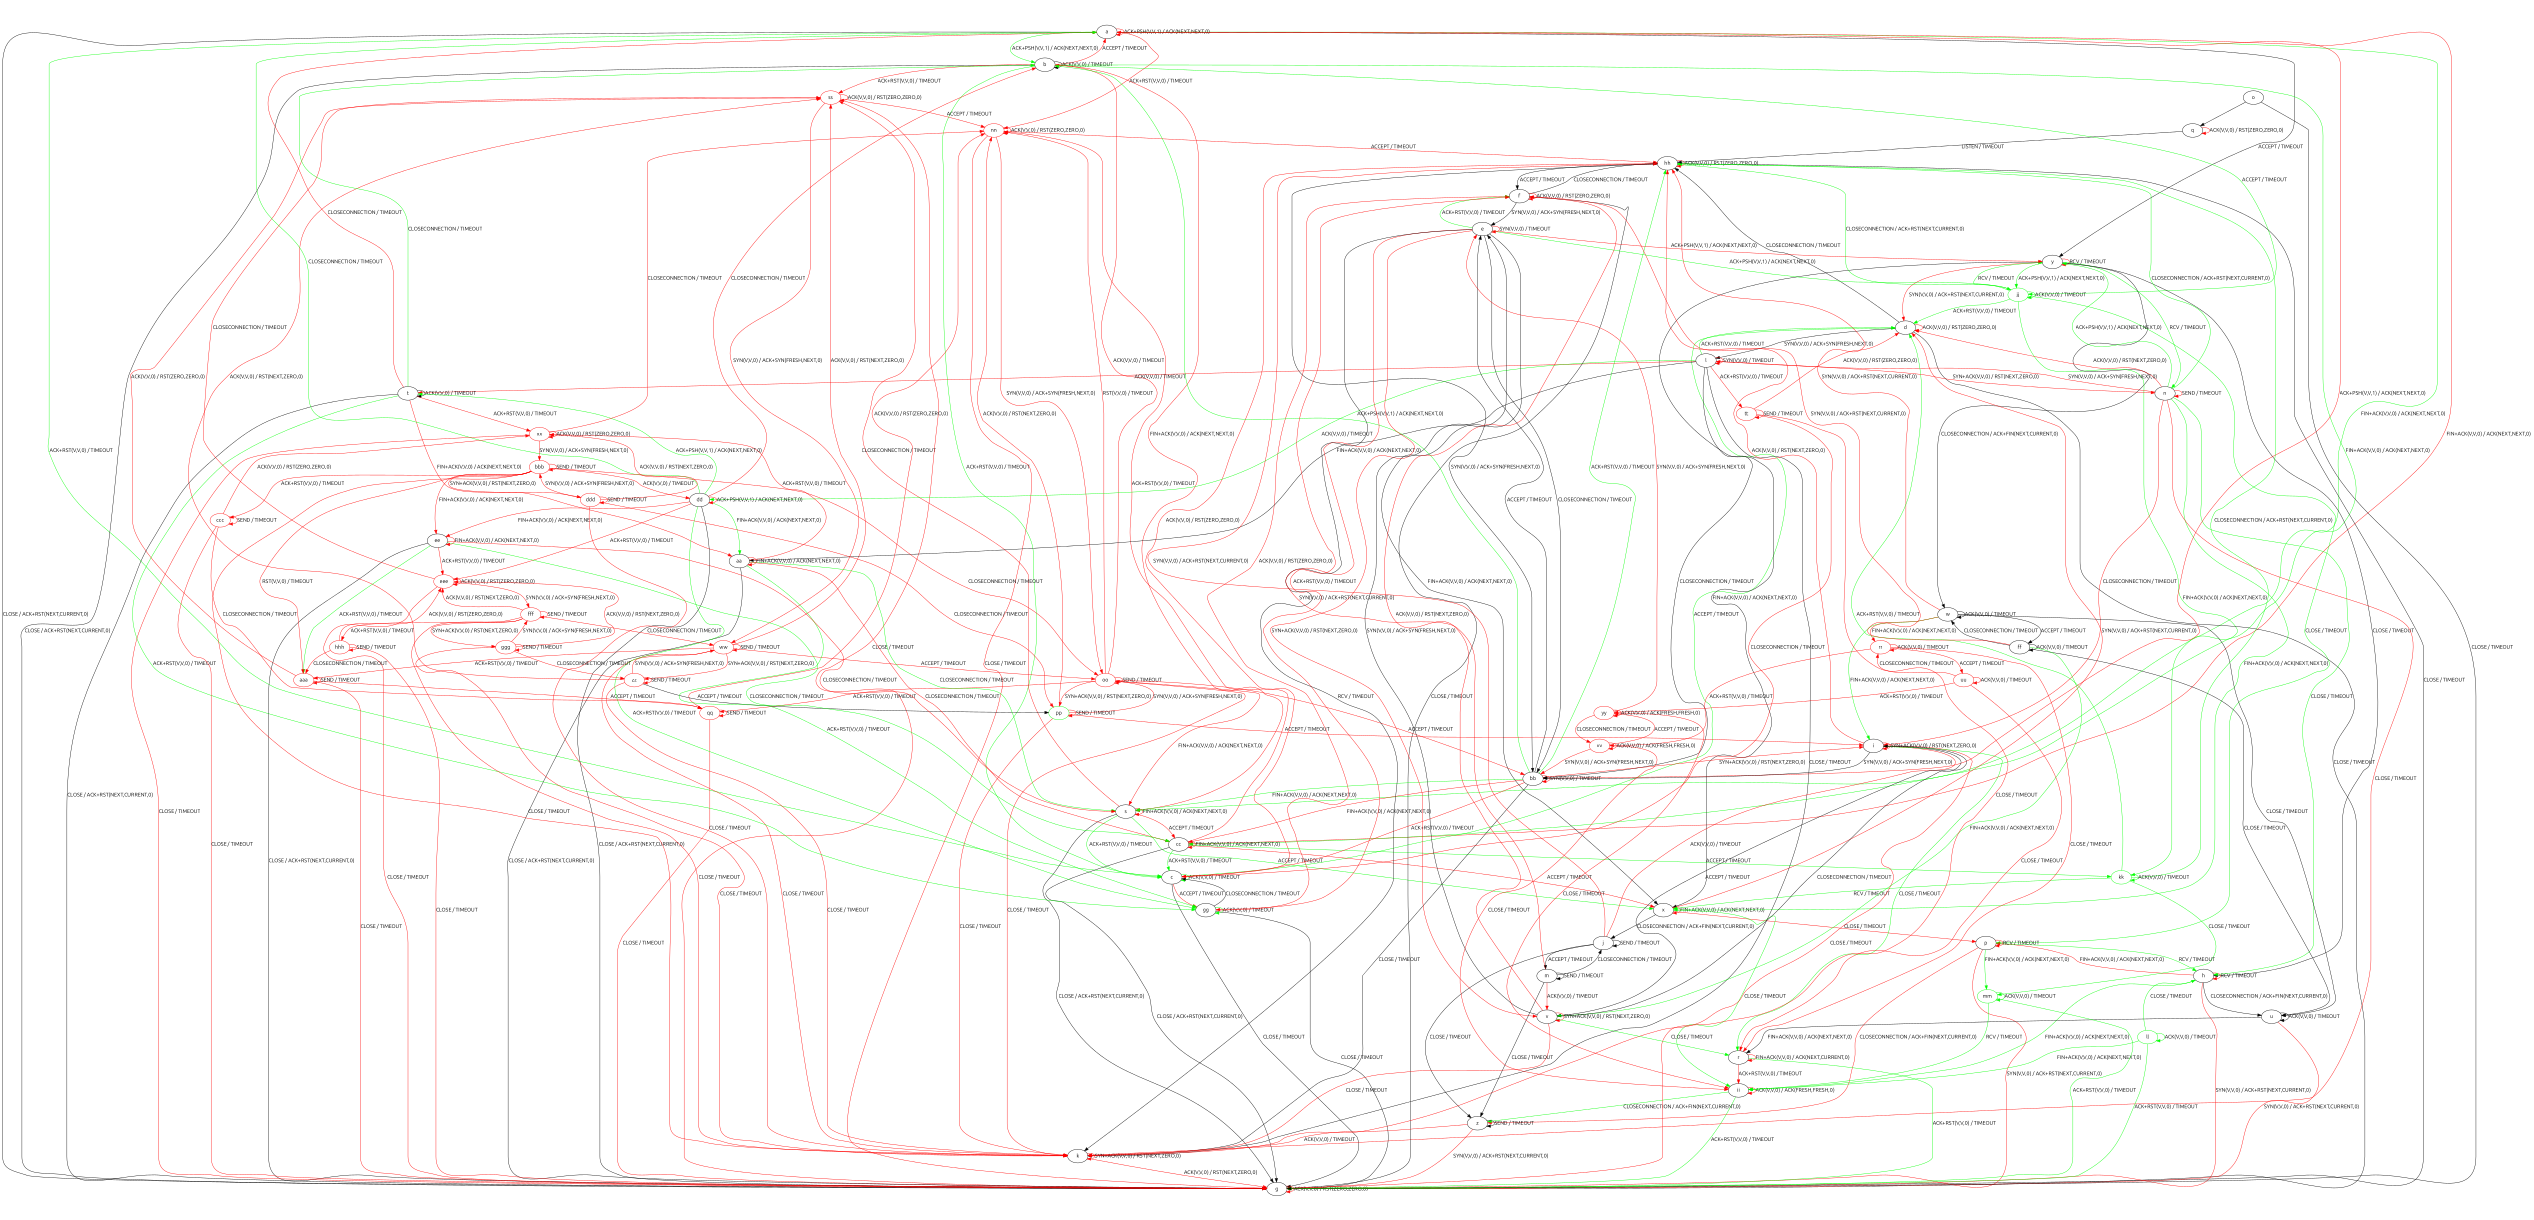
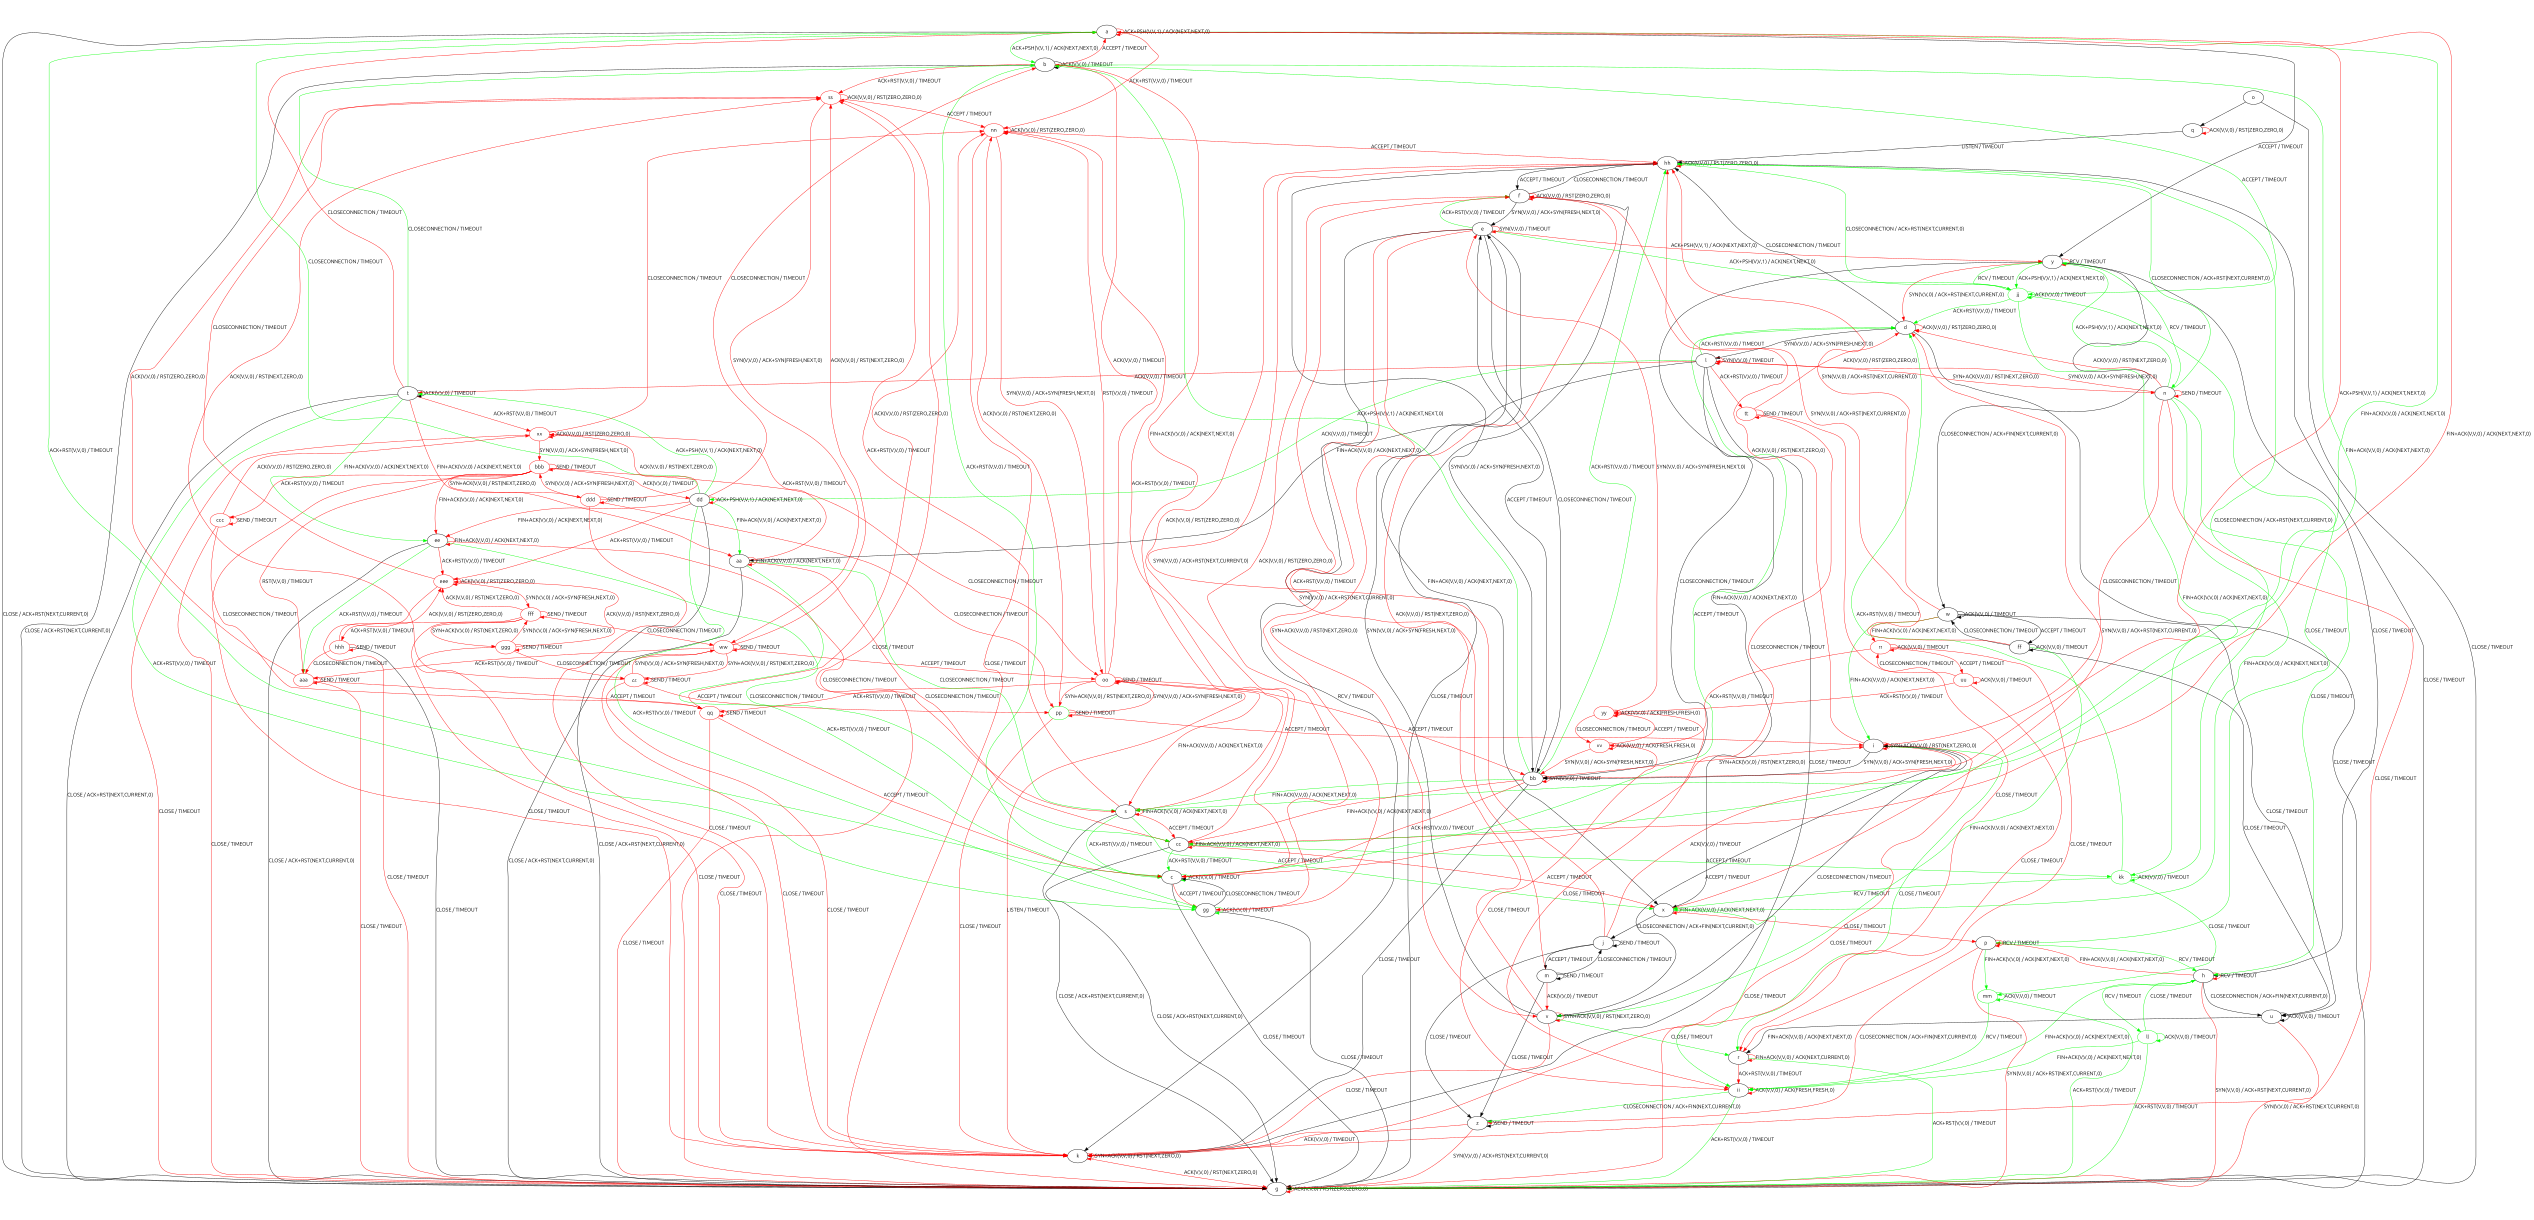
(899, 451) -> (899, 451)
none -> (272, 483)
(853, 709) -> (853, 709)
none -> (932, 816)
(1028, 910) -> (1028, 910)
none -> (2103, 994)
(499, 1175) -> (499, 1175)
